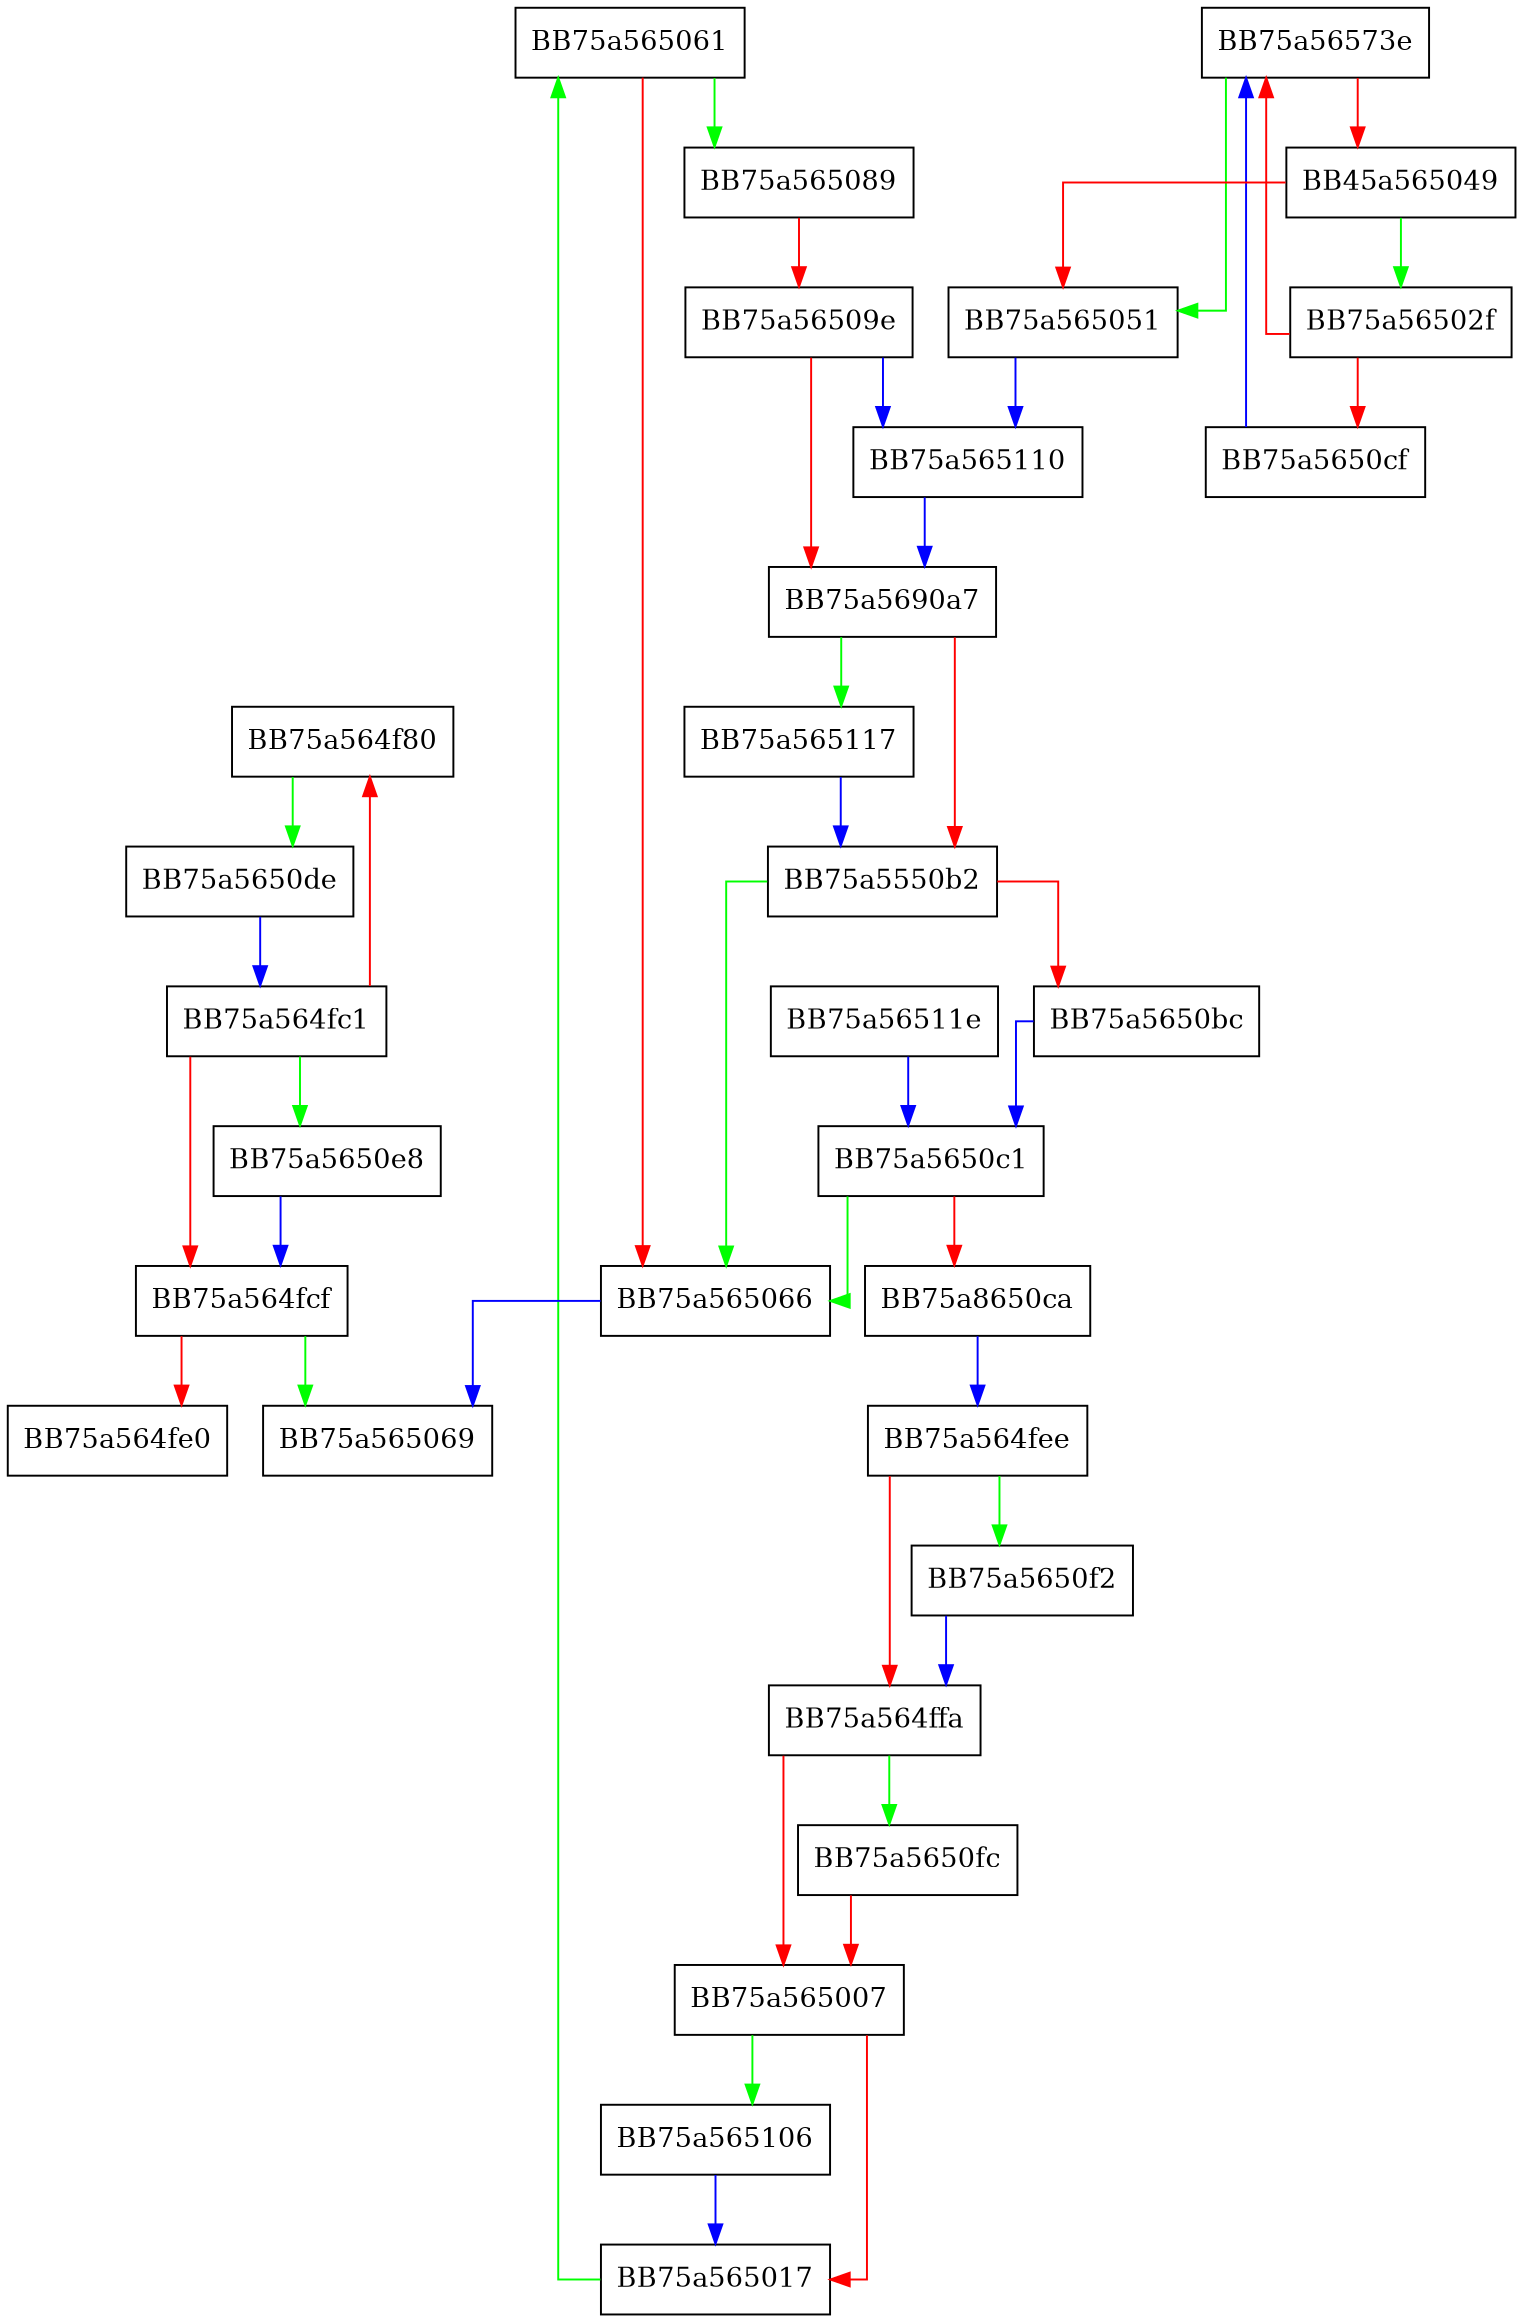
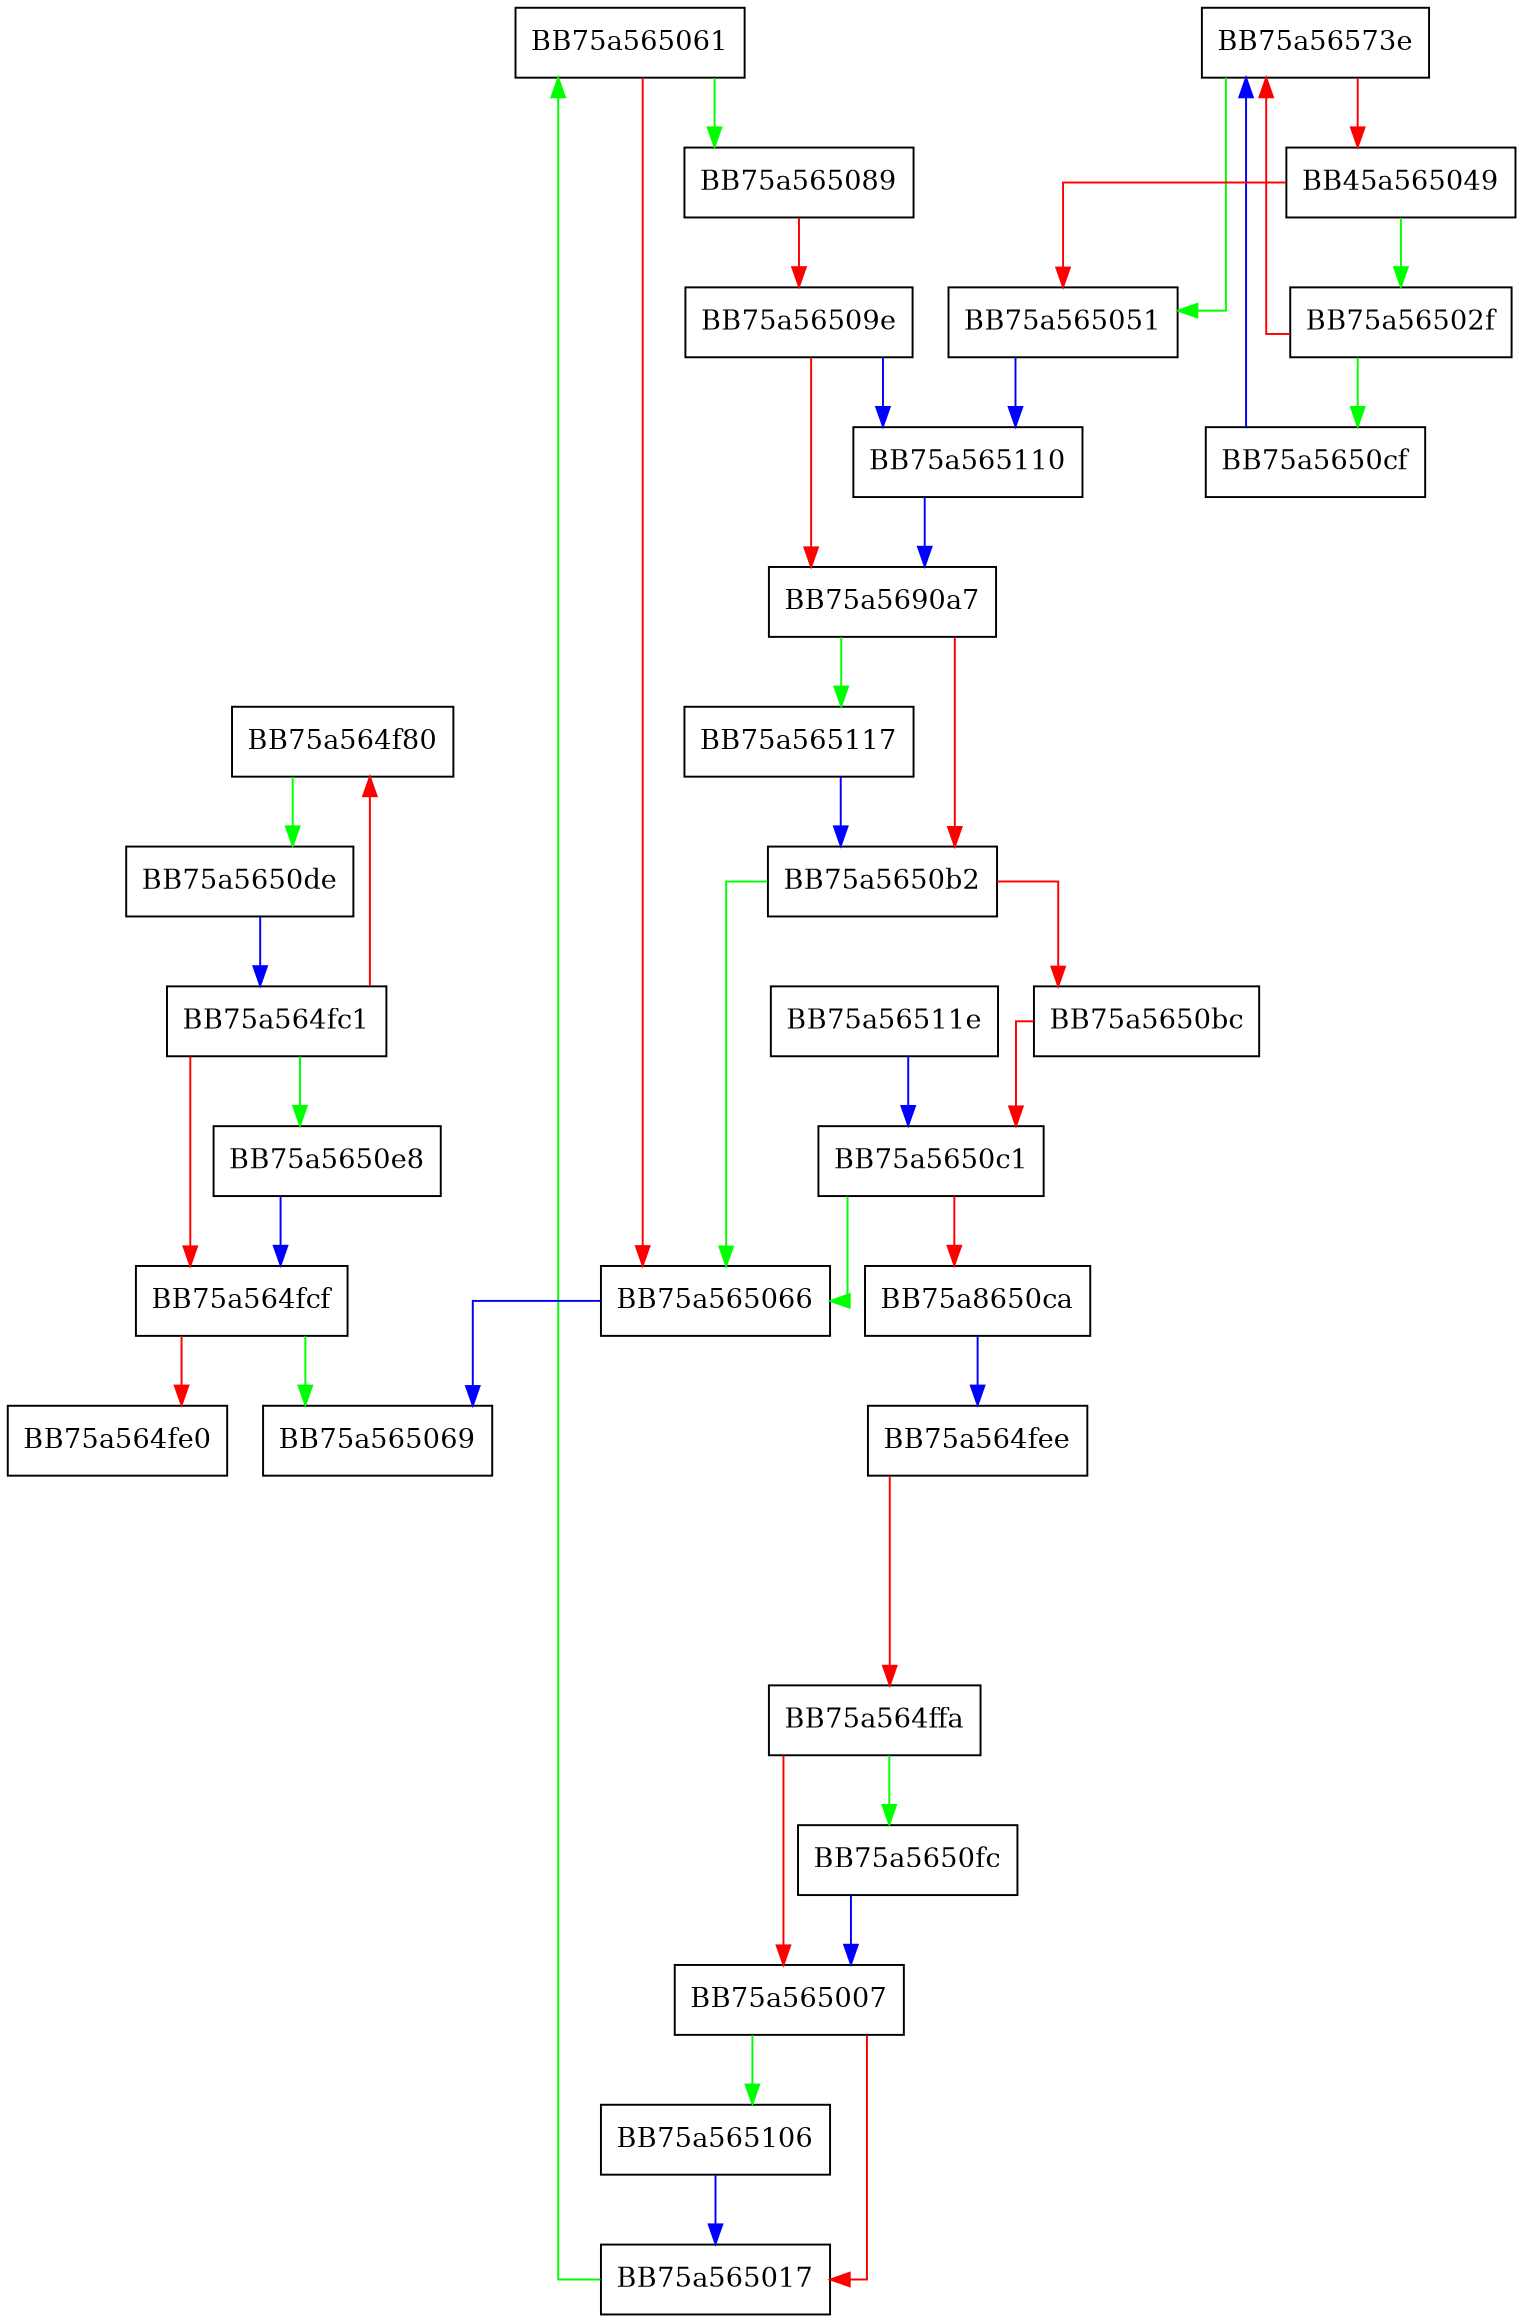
(1358, 382) -> (1358, 382)
(882, 882) -> (882, 882)
(1016, 1055) -> (1016, 1055)
(1022, 1581) -> none
(851, 1920) -> (851, 1920)
